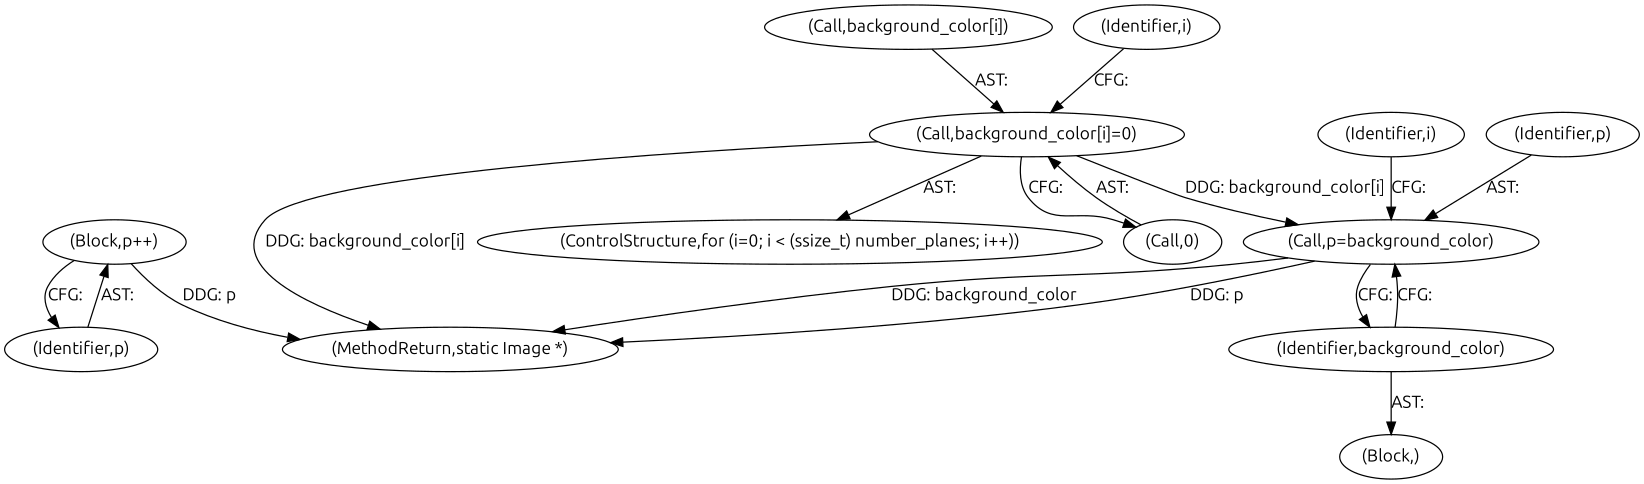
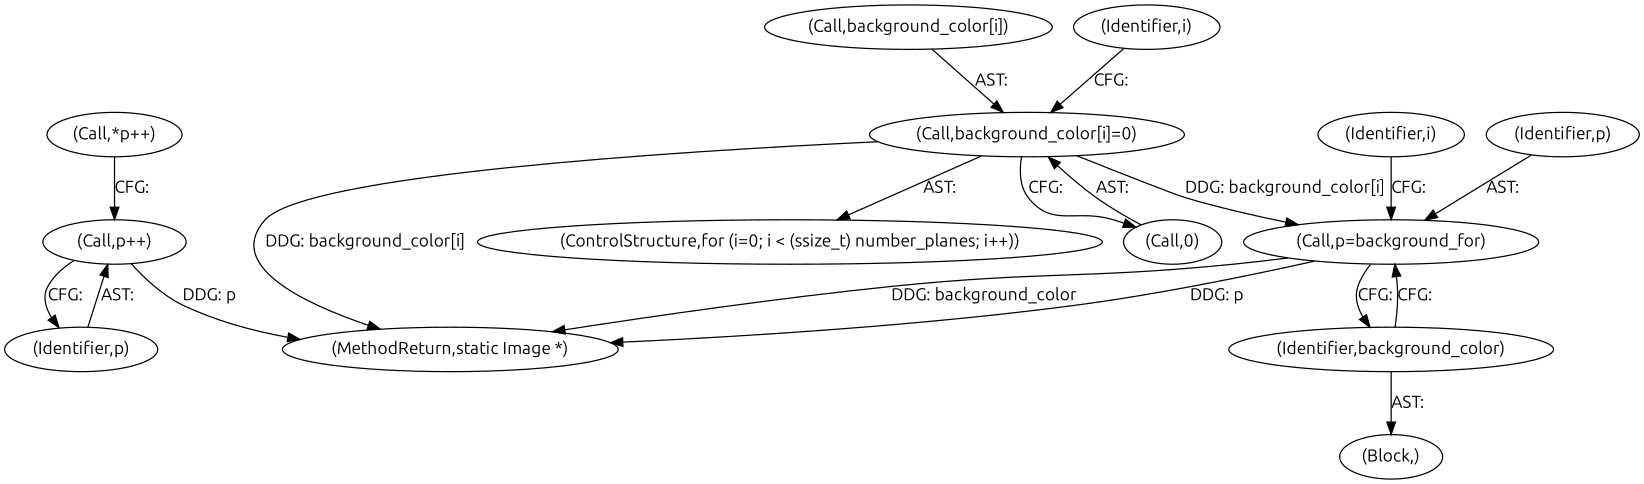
none -> (115, 135)
(115, 242) -> (115, 242)
(1391, 242) -> (1391, 242)
